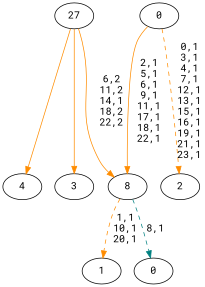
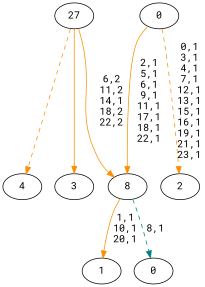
(49, 98) -> (49, 98)
(110, 224) -> (110, 224)
